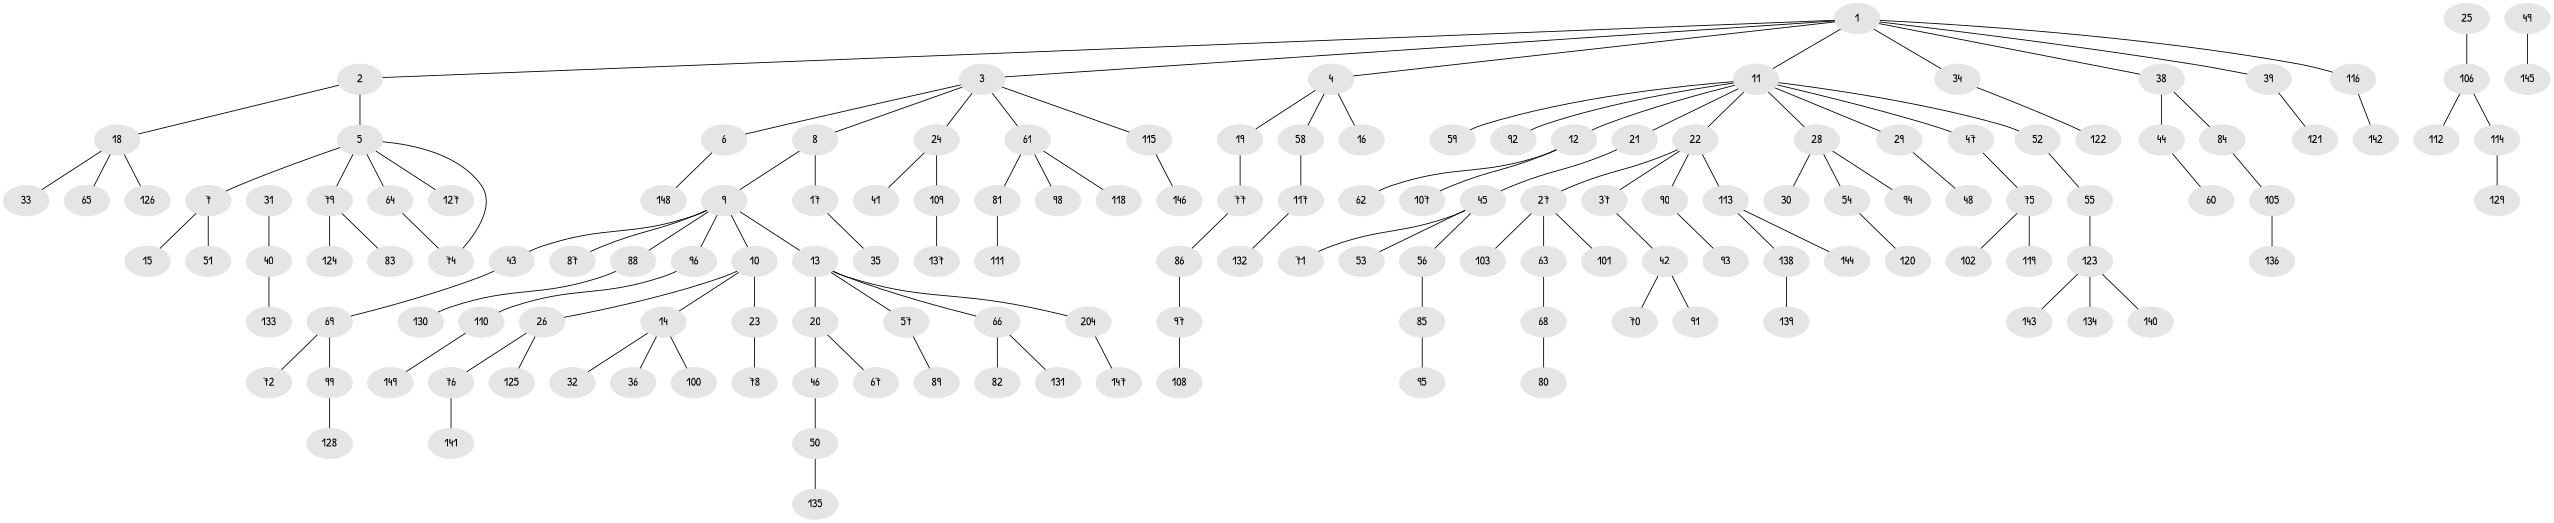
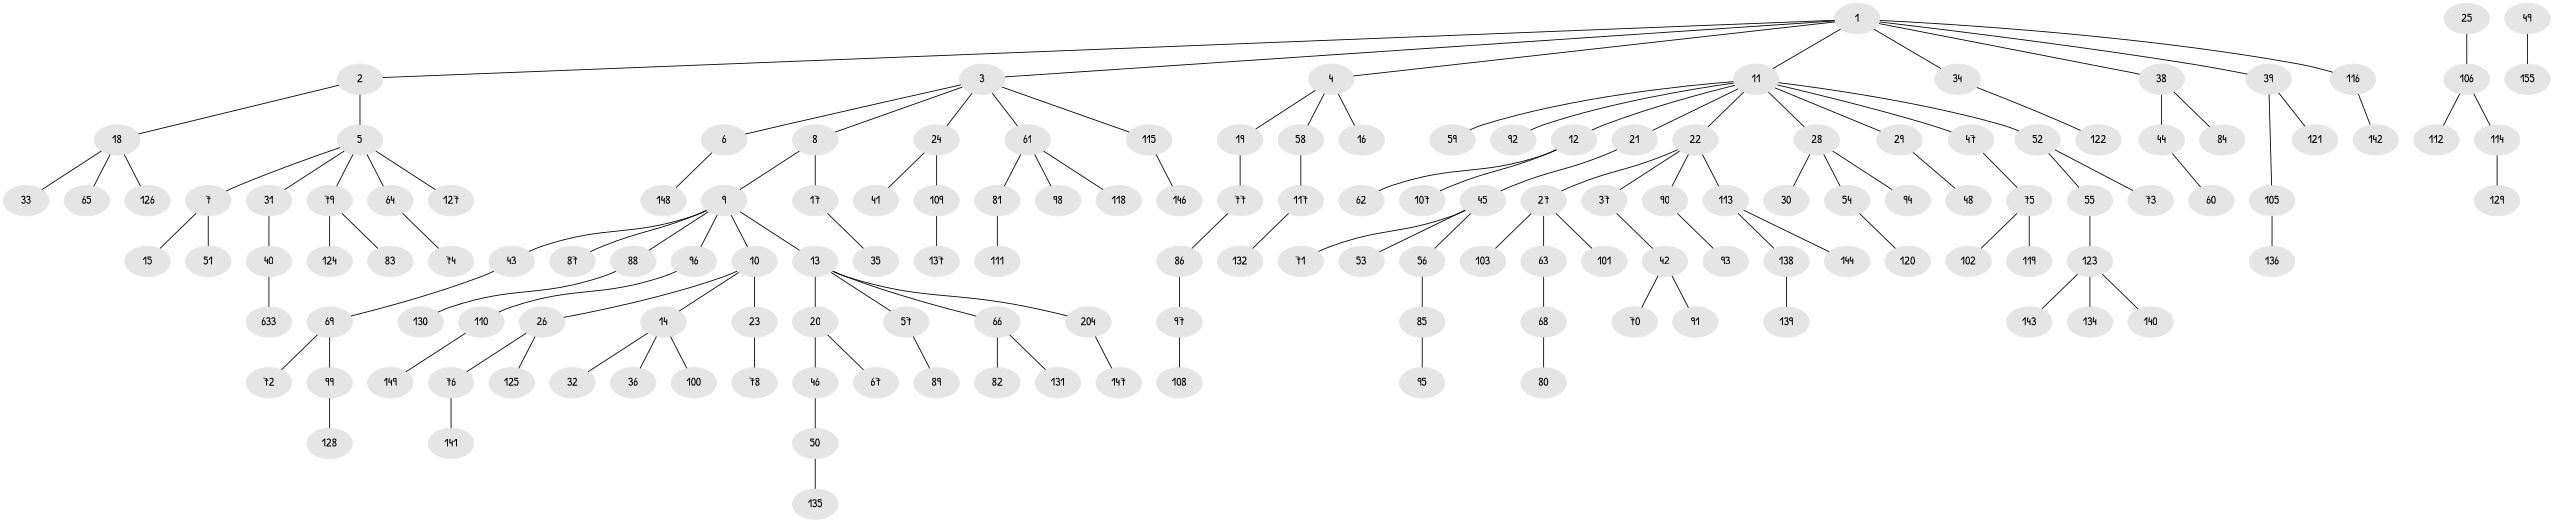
(2527, 79) -> (2527, 79)
(2247, 170) -> (2270, 140)
(467, 171) -> (314, 170)
none -> (2151, 201)
(269, 322) -> (269, 322)
